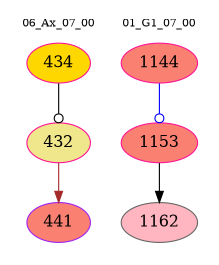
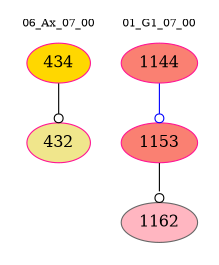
(159, 177) -> (159, 177)
(59, 222) -> none
